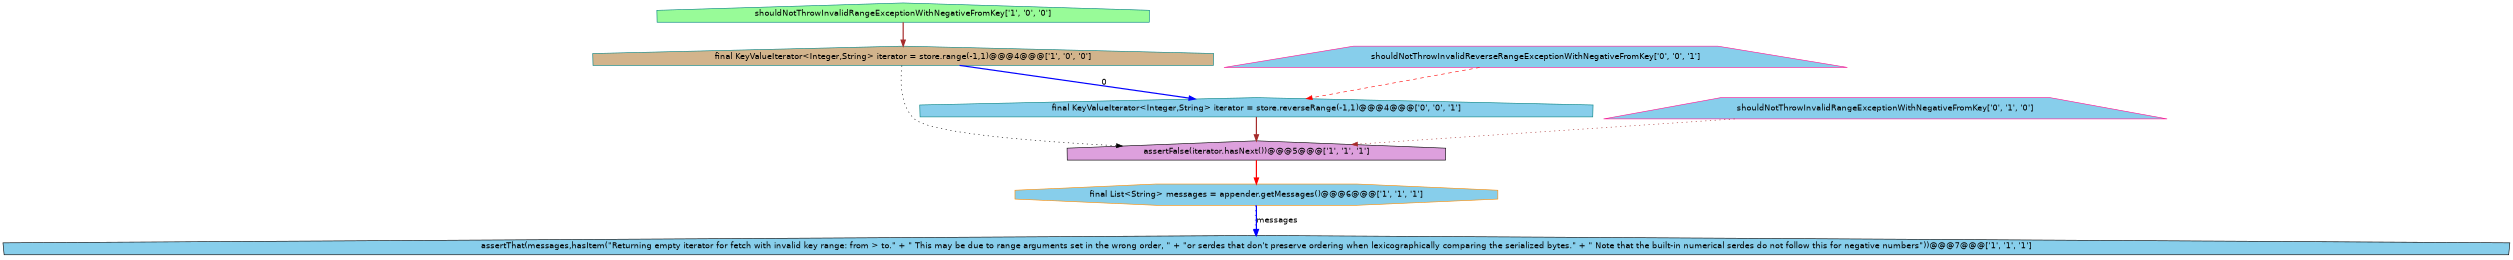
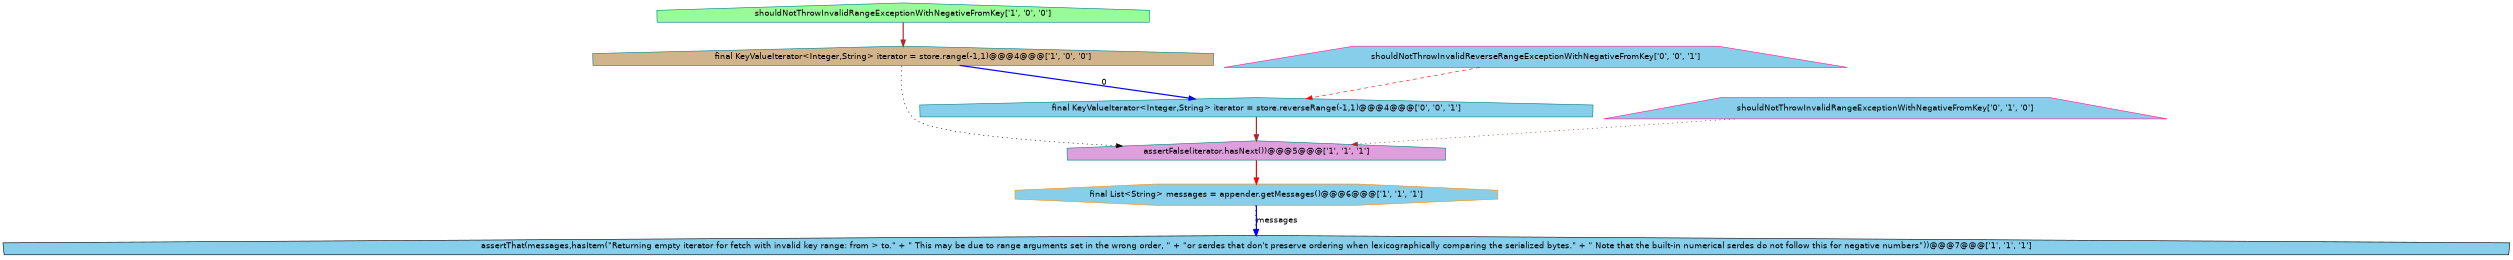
(1256, 151) -> (1256, 151)
